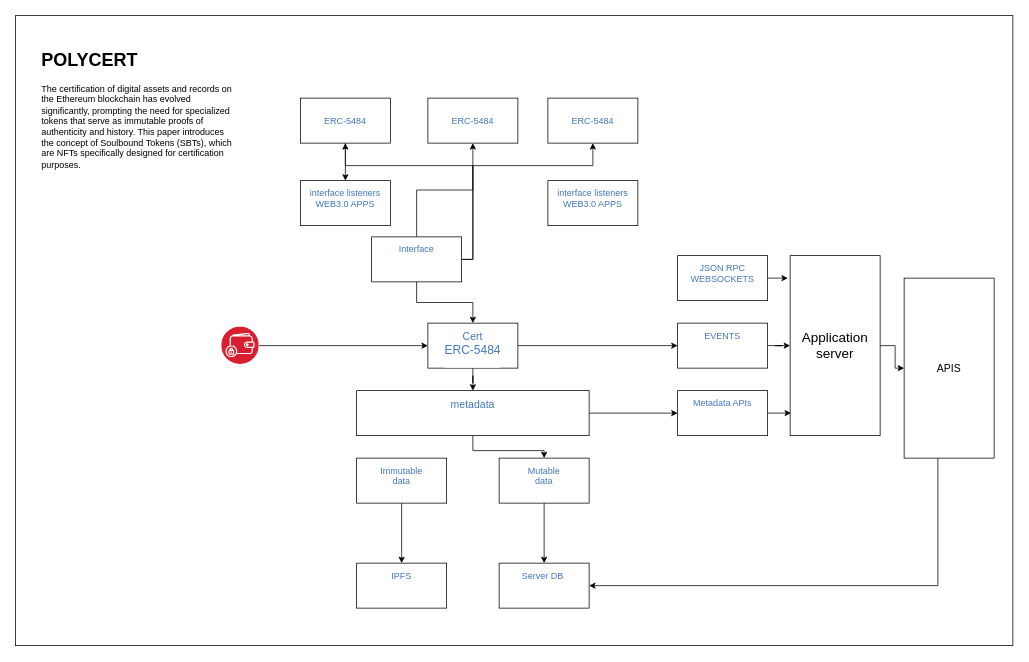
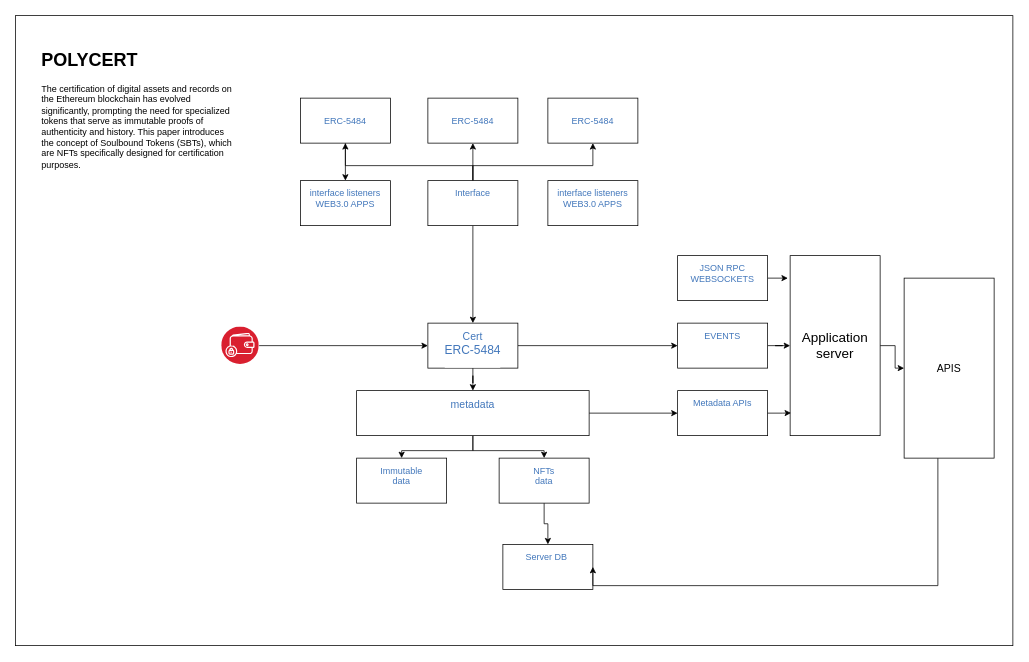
(417, 259) -> (473, 203)
none -> (435, 450)
(544, 476) -> (544, 476)
(402, 530) -> none
(402, 585) -> none
(544, 585) -> (548, 567)
